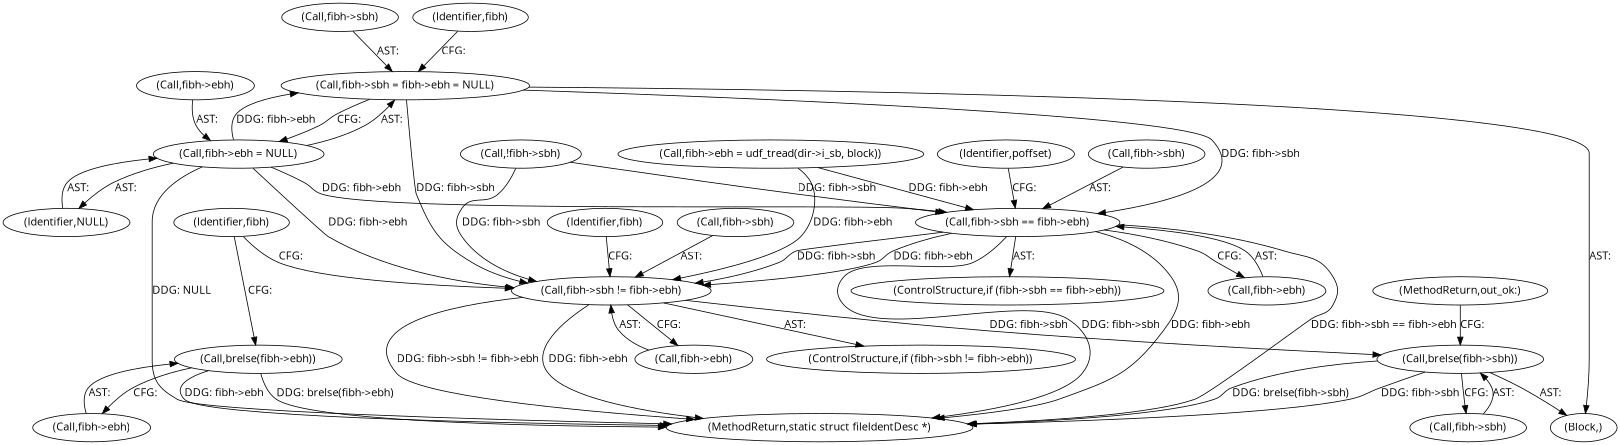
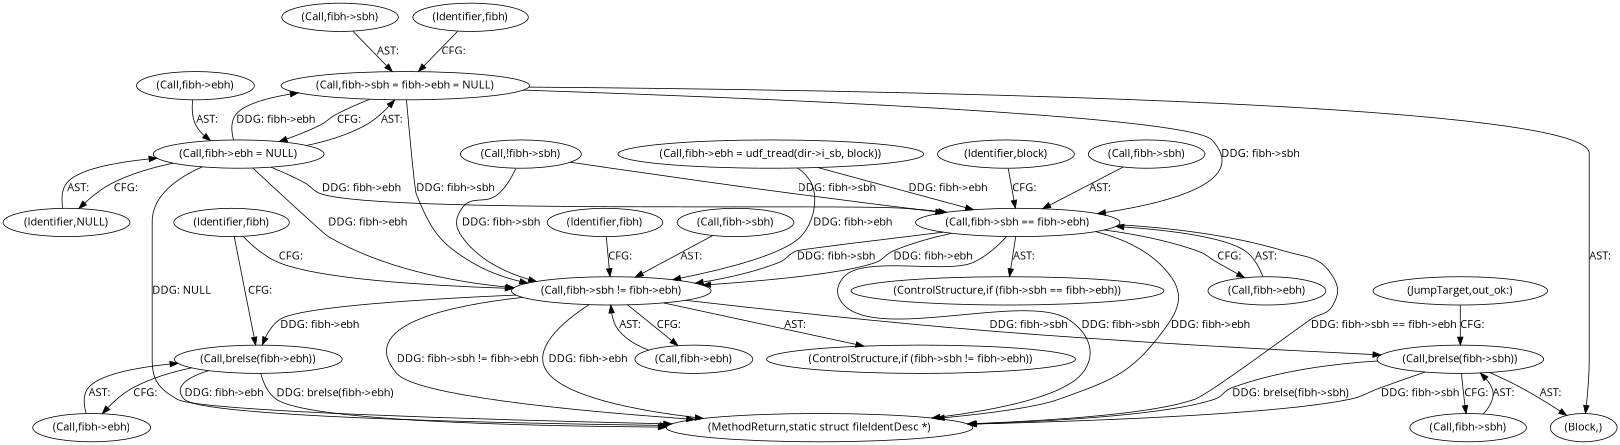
(1006, 154) -> (1006, 154)
(127, 188) -> (127, 188)
(1460, 291) -> (1460, 291)
none -> (386, 303)
